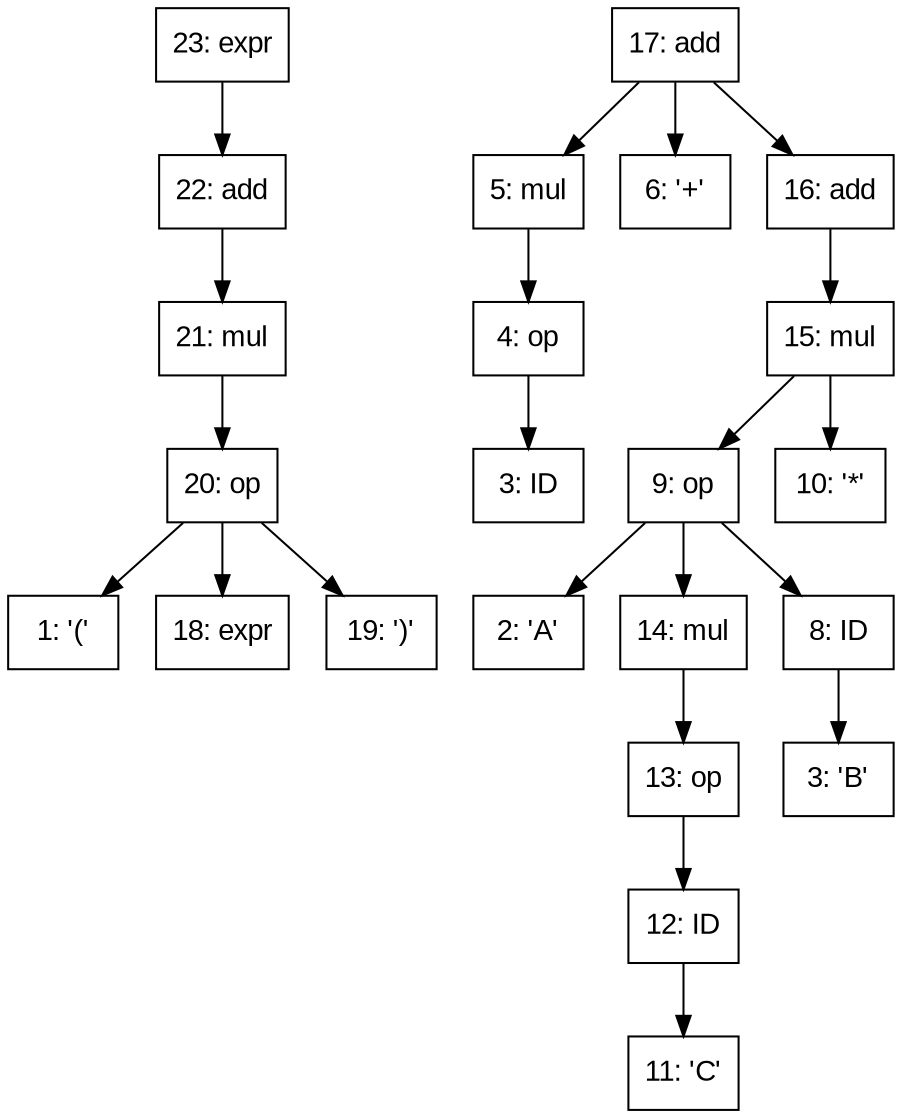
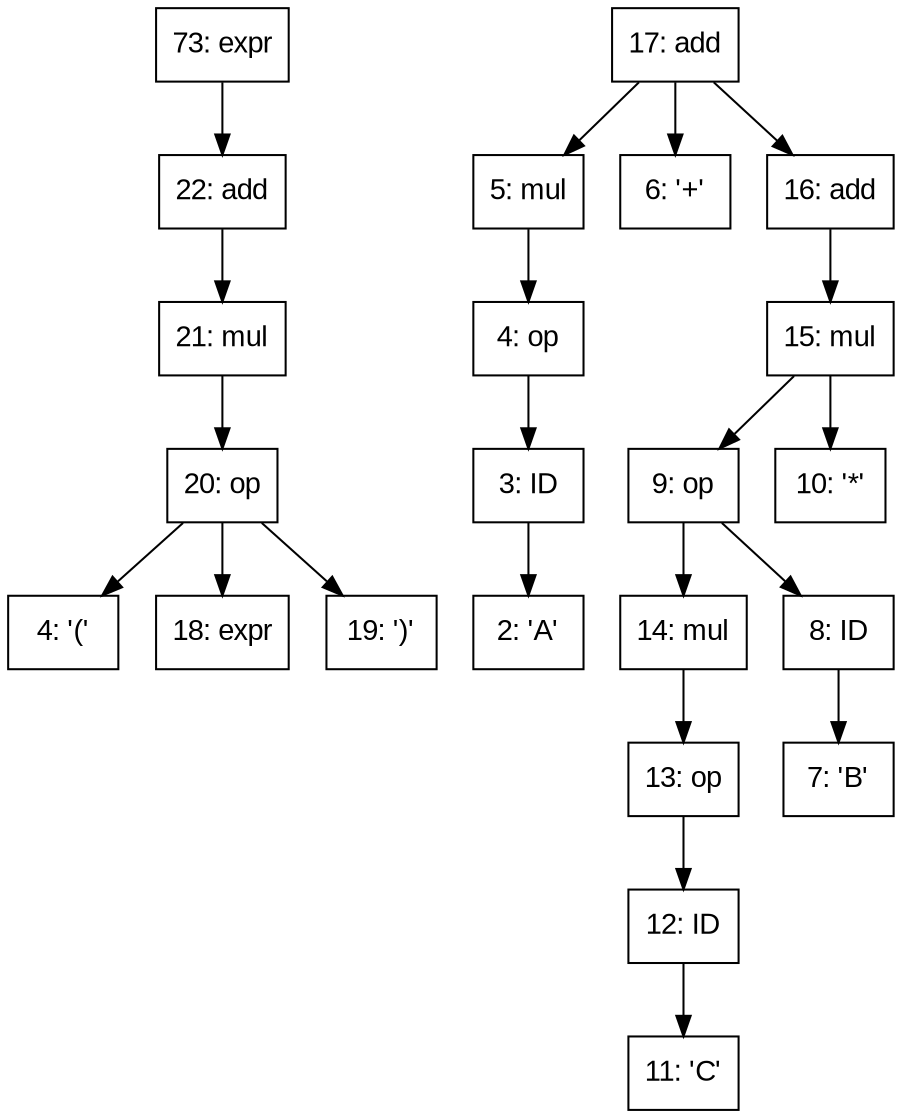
(222, 45) -> (222, 45)
(613, 552) -> (528, 549)
(63, 632) -> (63, 632)
(839, 779) -> (839, 779)
